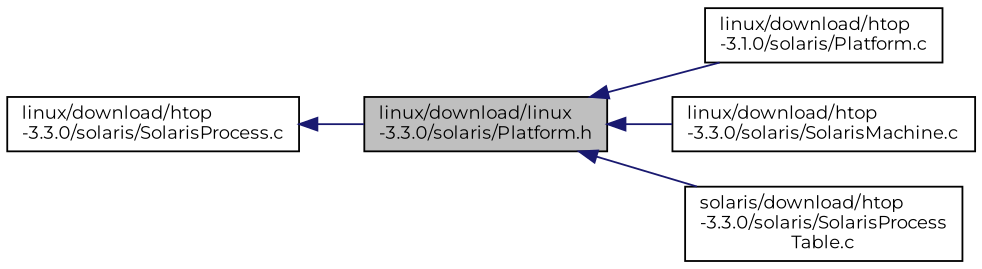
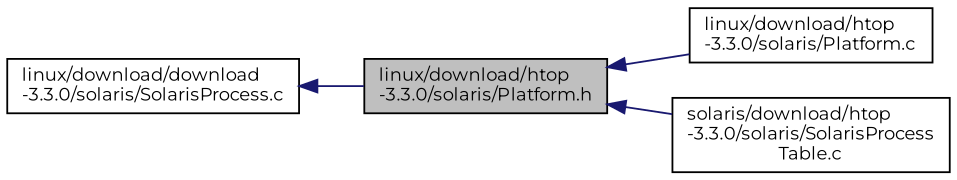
(824, 35) -> (811, 35)
(153, 124) -> (153, 86)
(486, 124) -> (486, 86)
(824, 124) -> none
